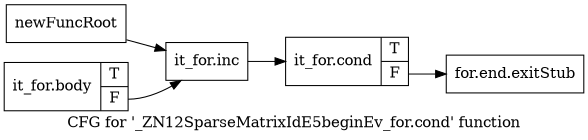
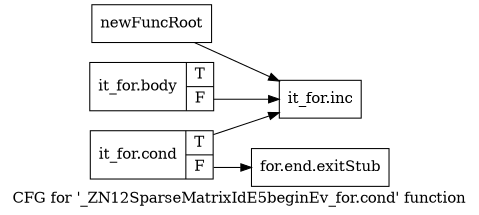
(261, 61) -> (241, 125)
